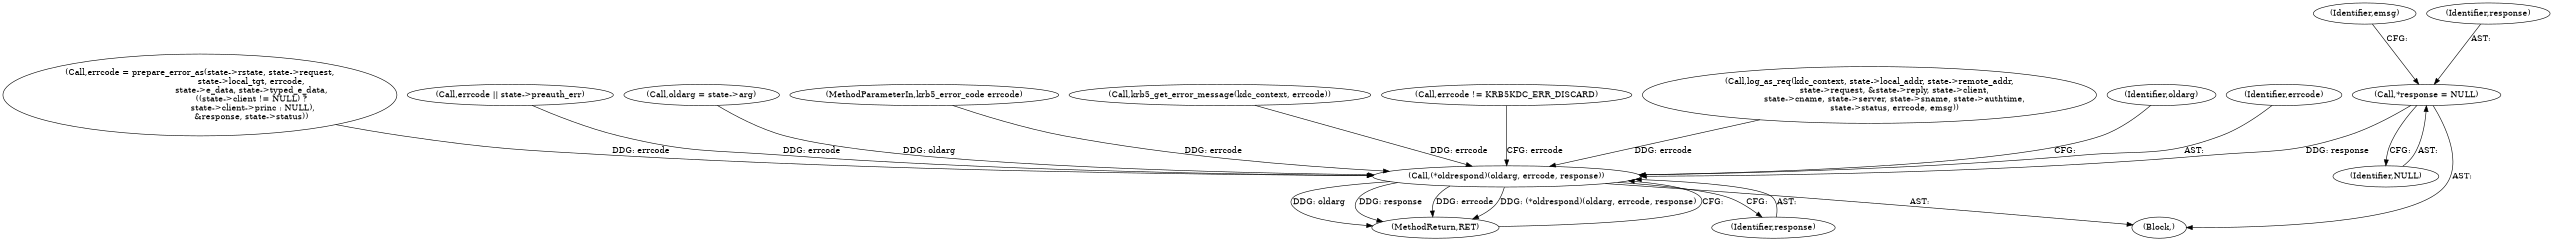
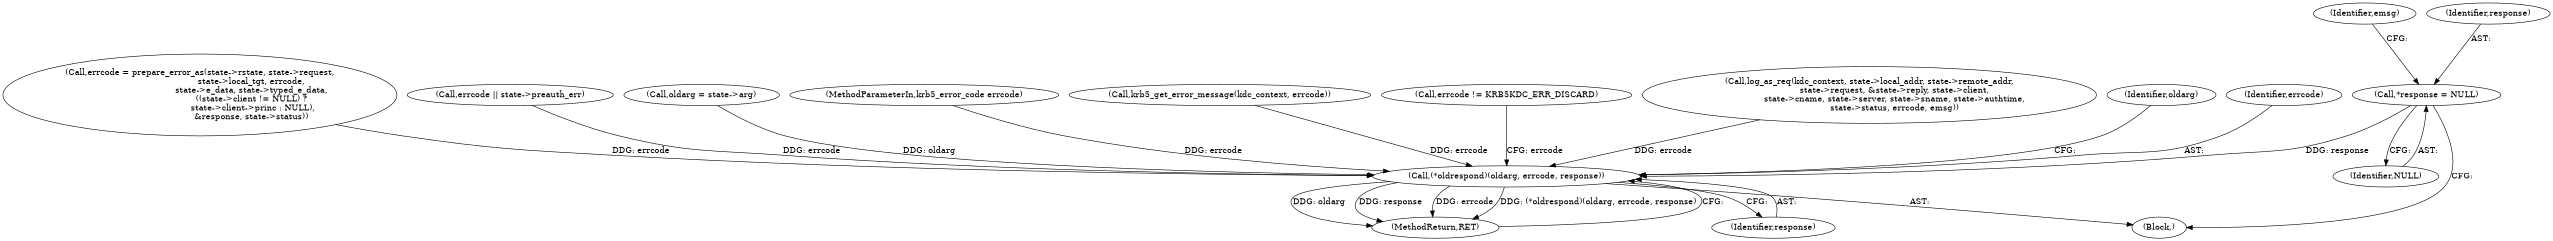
(2464, 176) -> (2464, 176)
